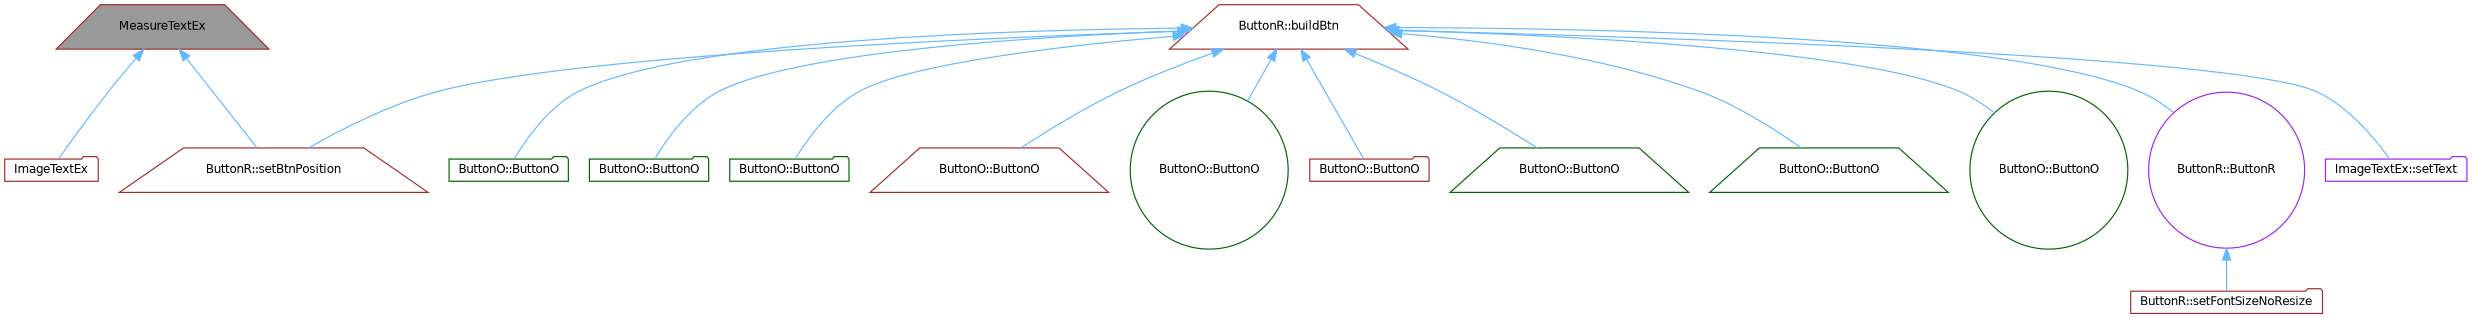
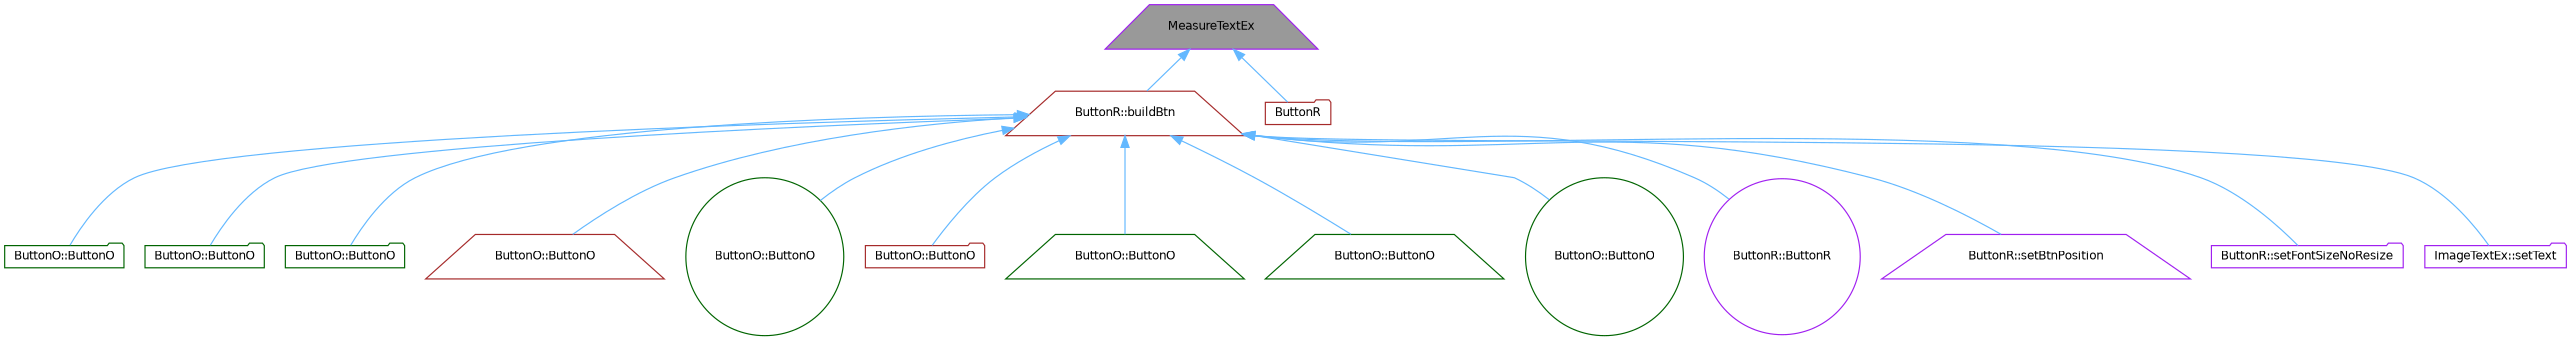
(163, 27) -> (1212, 27)
(222, 103) -> (1164, 74)
(51, 170) -> (1298, 113)
(274, 170) -> (2036, 257)
(2227, 276) -> (1789, 139)
(2227, 302) -> (2307, 257)
